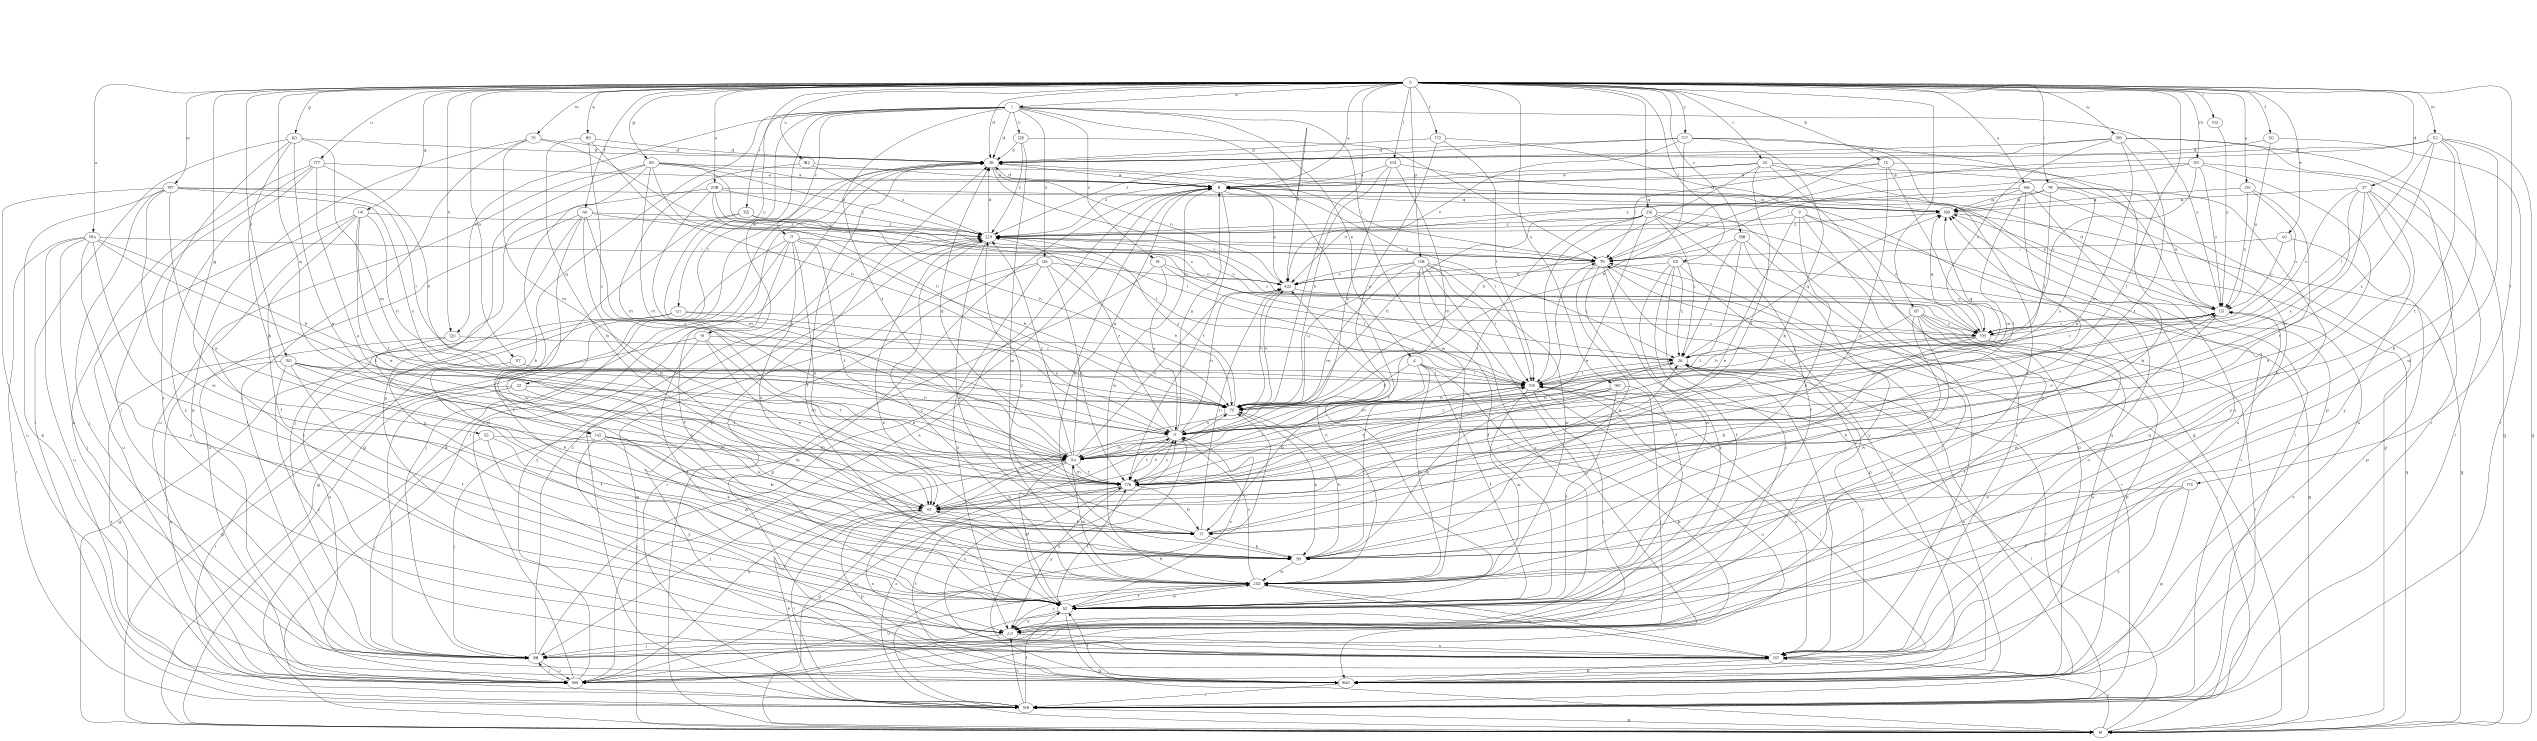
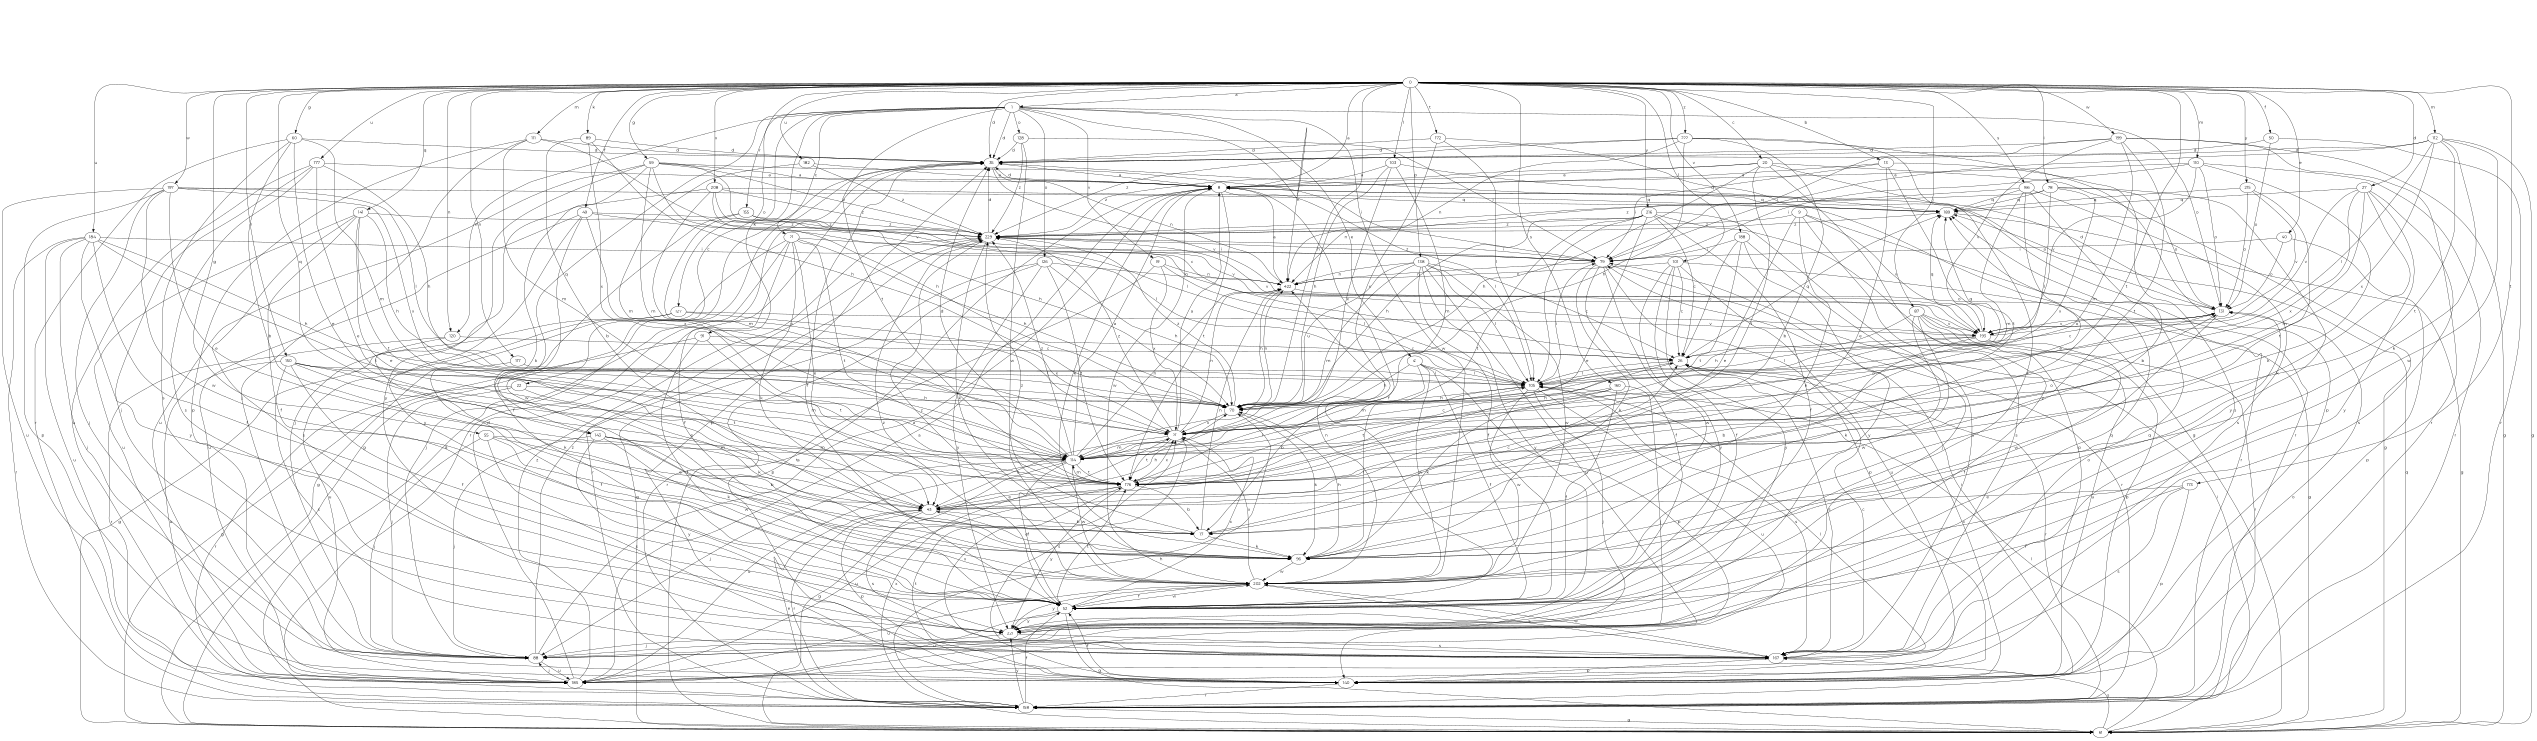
(2215, 123) -> none
(816, 432) -> (718, 476)
(845, 472) -> none
(1346, 683) -> (1346, 683)
